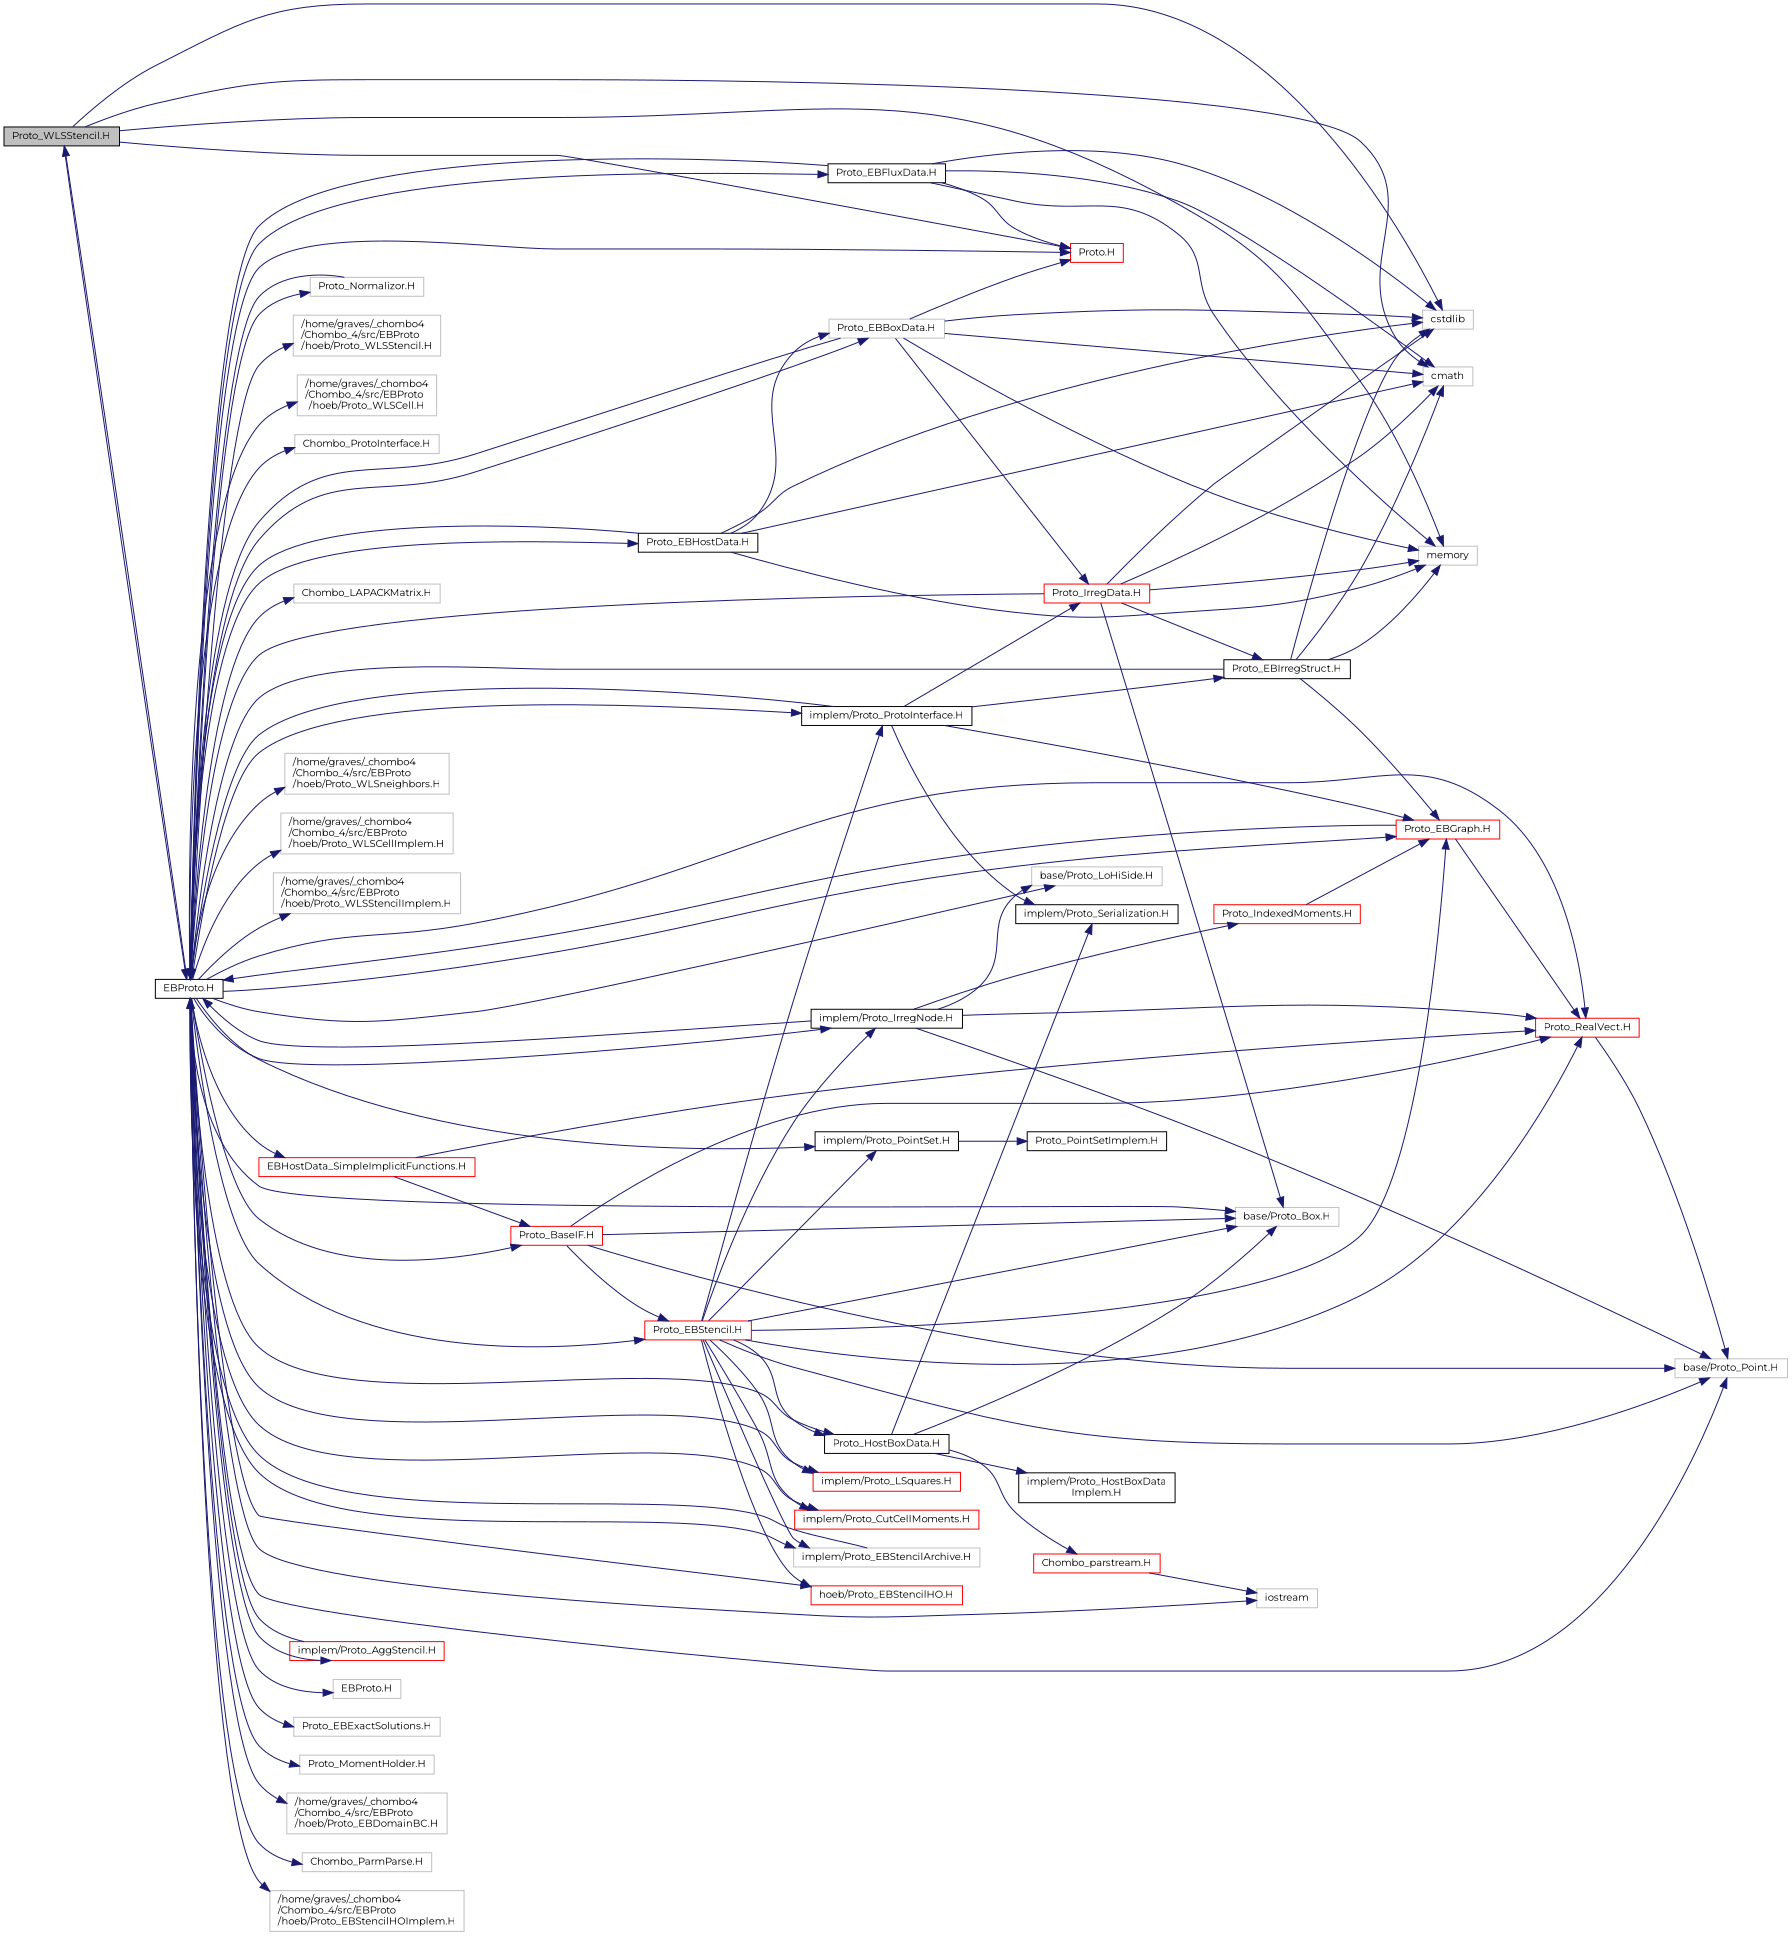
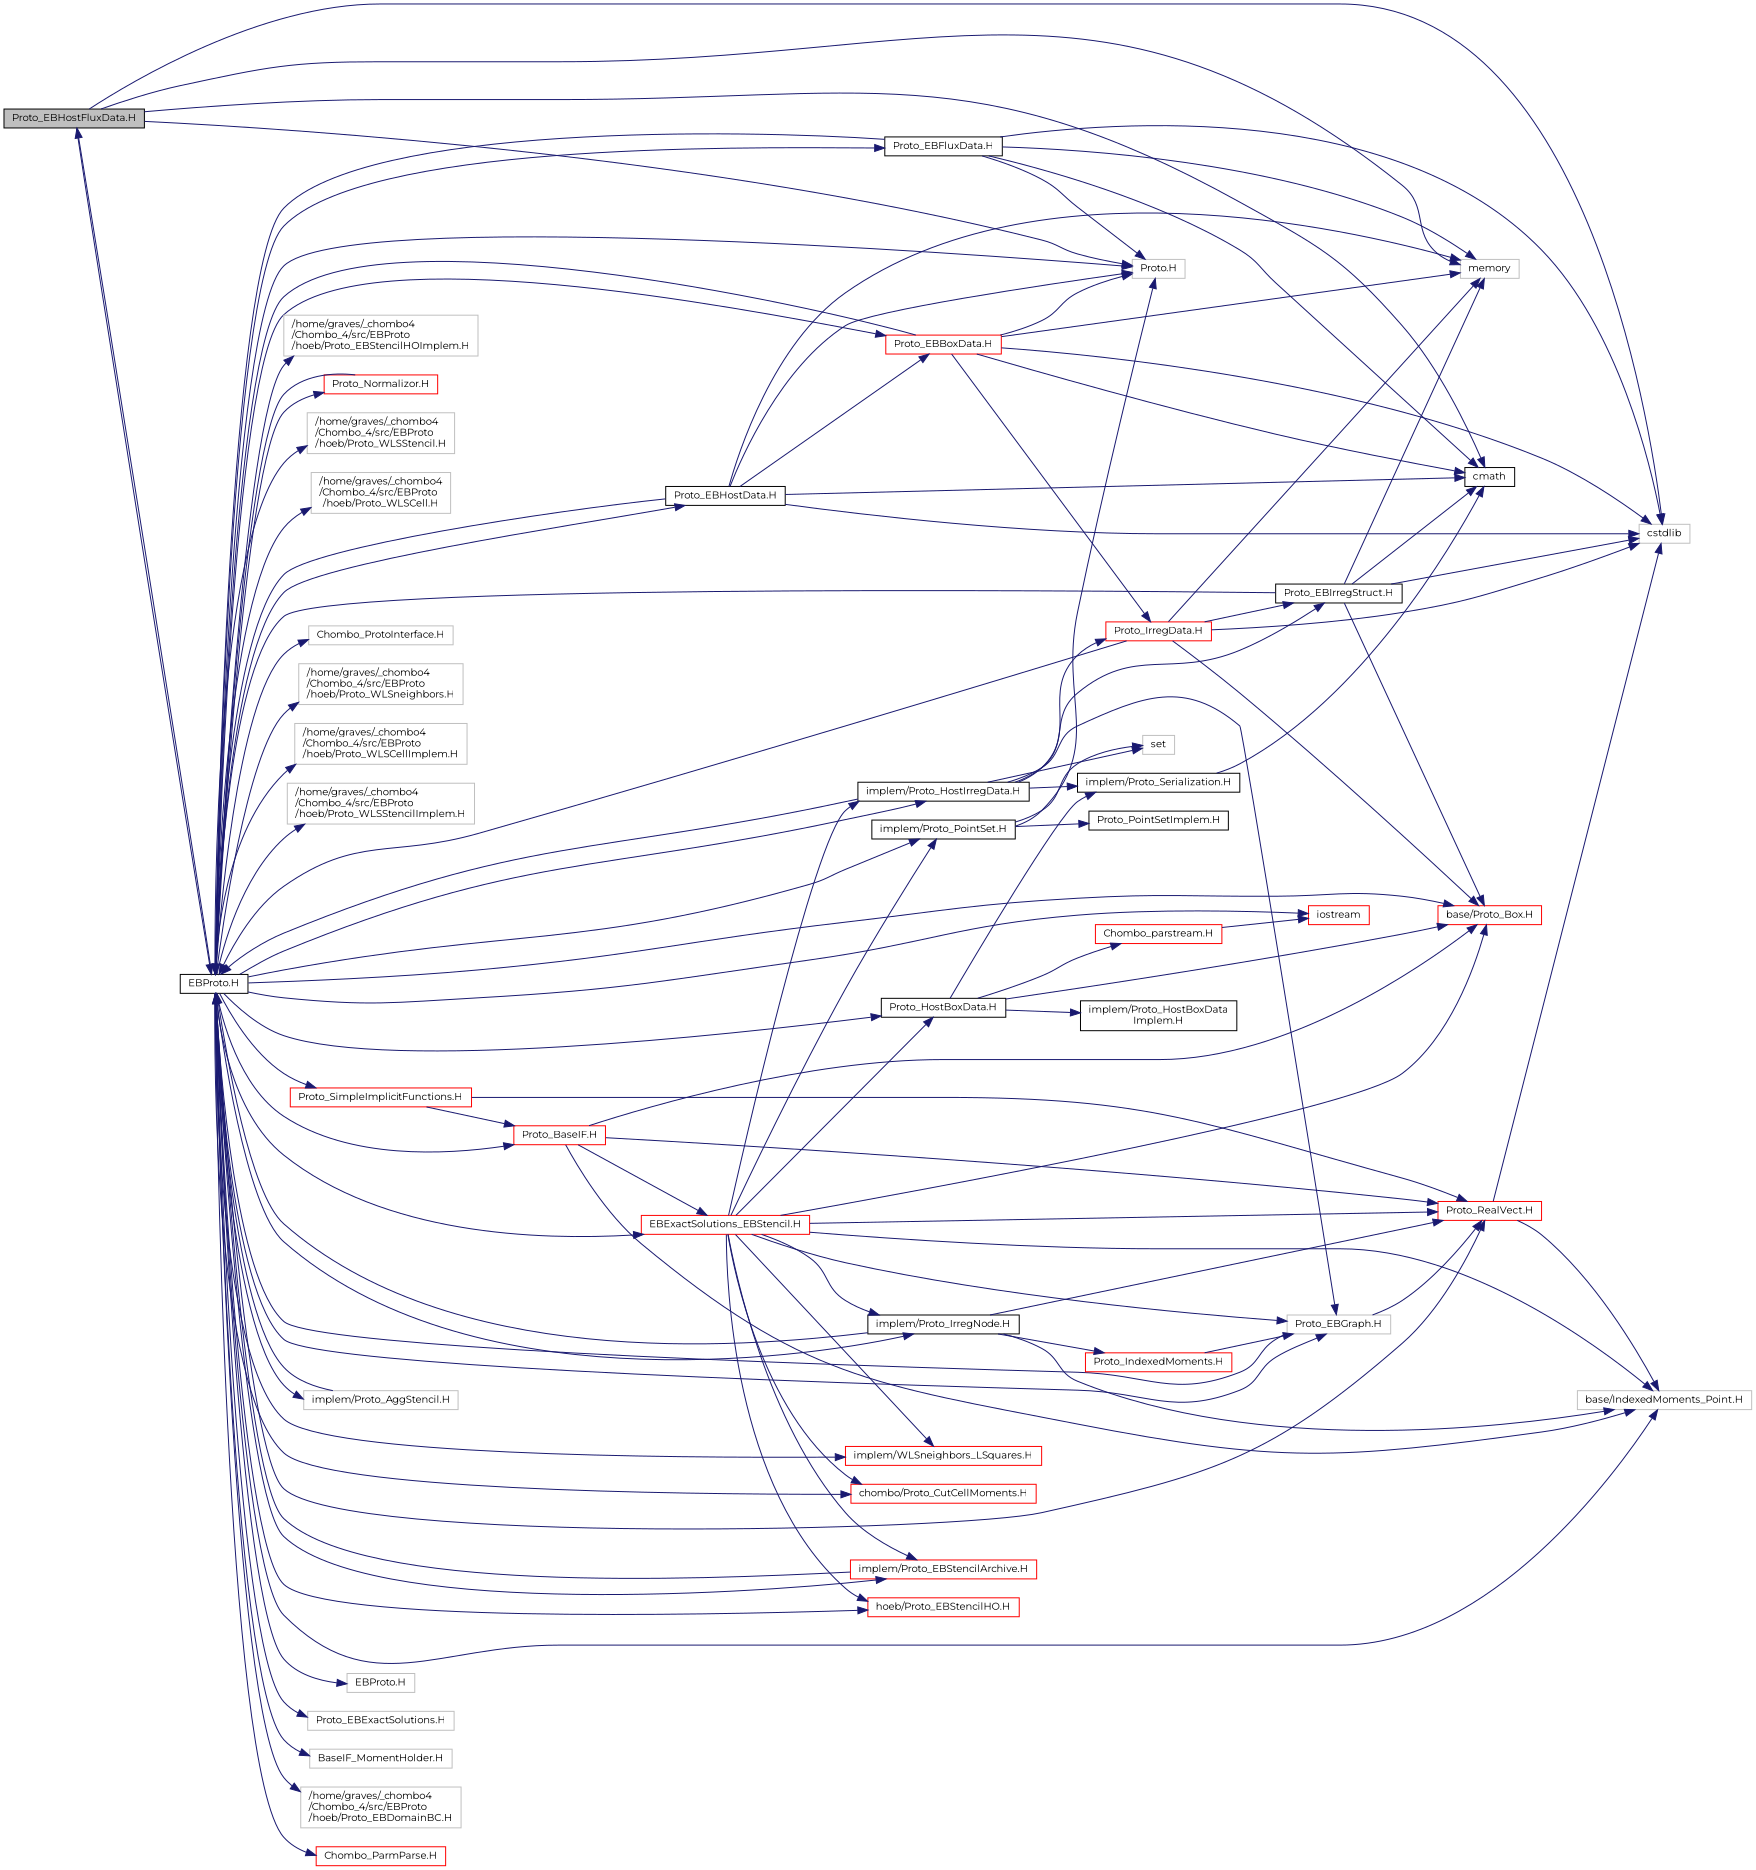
(62, 136) -> (74, 119)
(1097, 253) -> (1159, 269)
(367, 287) -> (381, 384)
none -> (884, 314)
(887, 329) -> (944, 345)
(1448, 376) -> (1490, 477)
(1285, 503) -> (1363, 663)
none -> (1087, 567)
(367, 594) -> none
(887, 716) -> (944, 792)
(1371, 741) -> (1412, 750)
none -> (1159, 745)
(1448, 830) -> (1339, 1324)
(1097, 876) -> none
none -> (1576, 877)
(367, 1167) -> (381, 1097)
(1287, 1217) -> (1490, 915)
(698, 1330) -> (725, 1225)
(1731, 1368) -> (1665, 1400)
(887, 1482) -> (944, 1456)
(887, 1520) -> (944, 1494)
(887, 1557) -> (944, 1569)
(1287, 1598) -> (1339, 915)
(367, 1651) -> (381, 1400)
(367, 1765) -> (381, 1759)
(367, 1862) -> (381, 1856)
